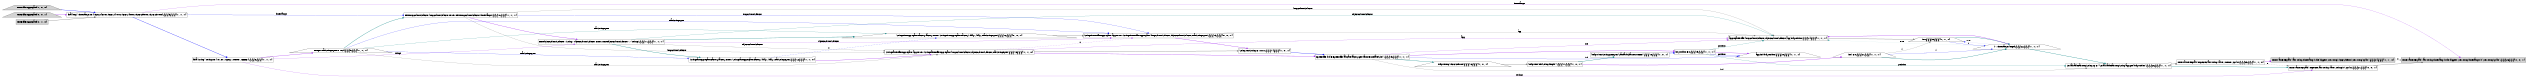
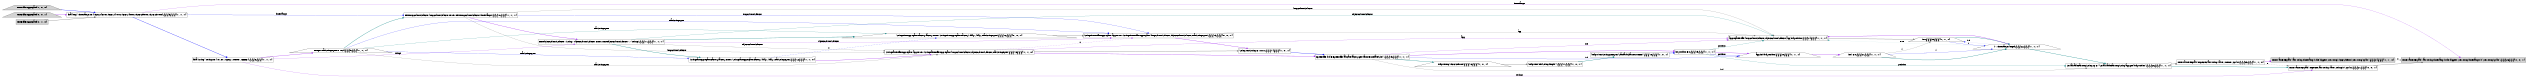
(1969, 41) -> (1969, 41)
(1711, 64) -> (1825, 55)
